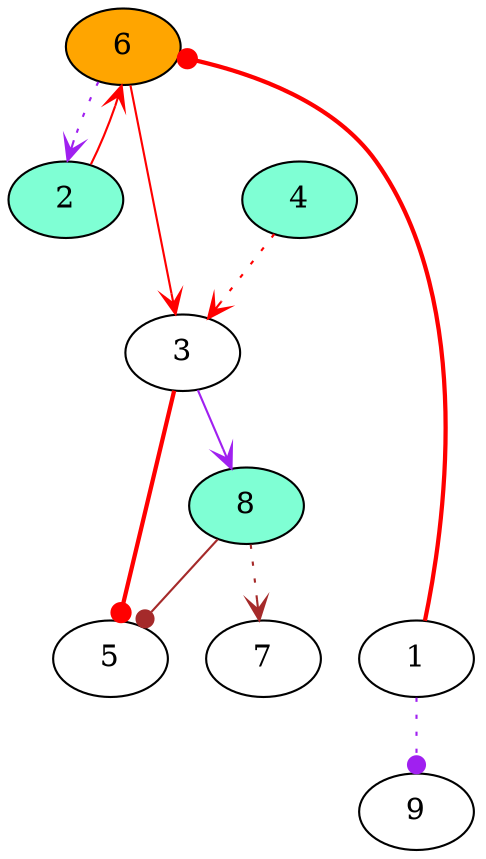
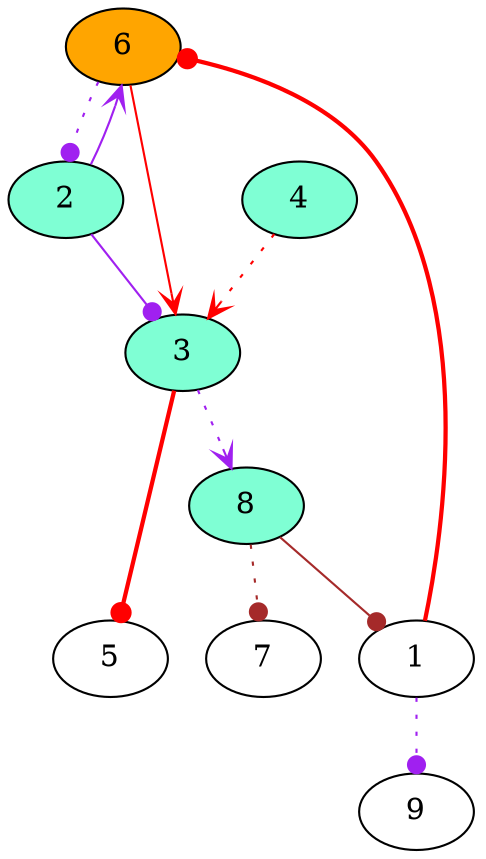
(85, 112) -> (85, 112)
(104, 136) -> (104, 136)
none -> (119, 269)
(183, 353) -> (183, 353)
(210, 420) -> (210, 420)
(254, 574) -> (254, 574)
(184, 576) -> (325, 576)
